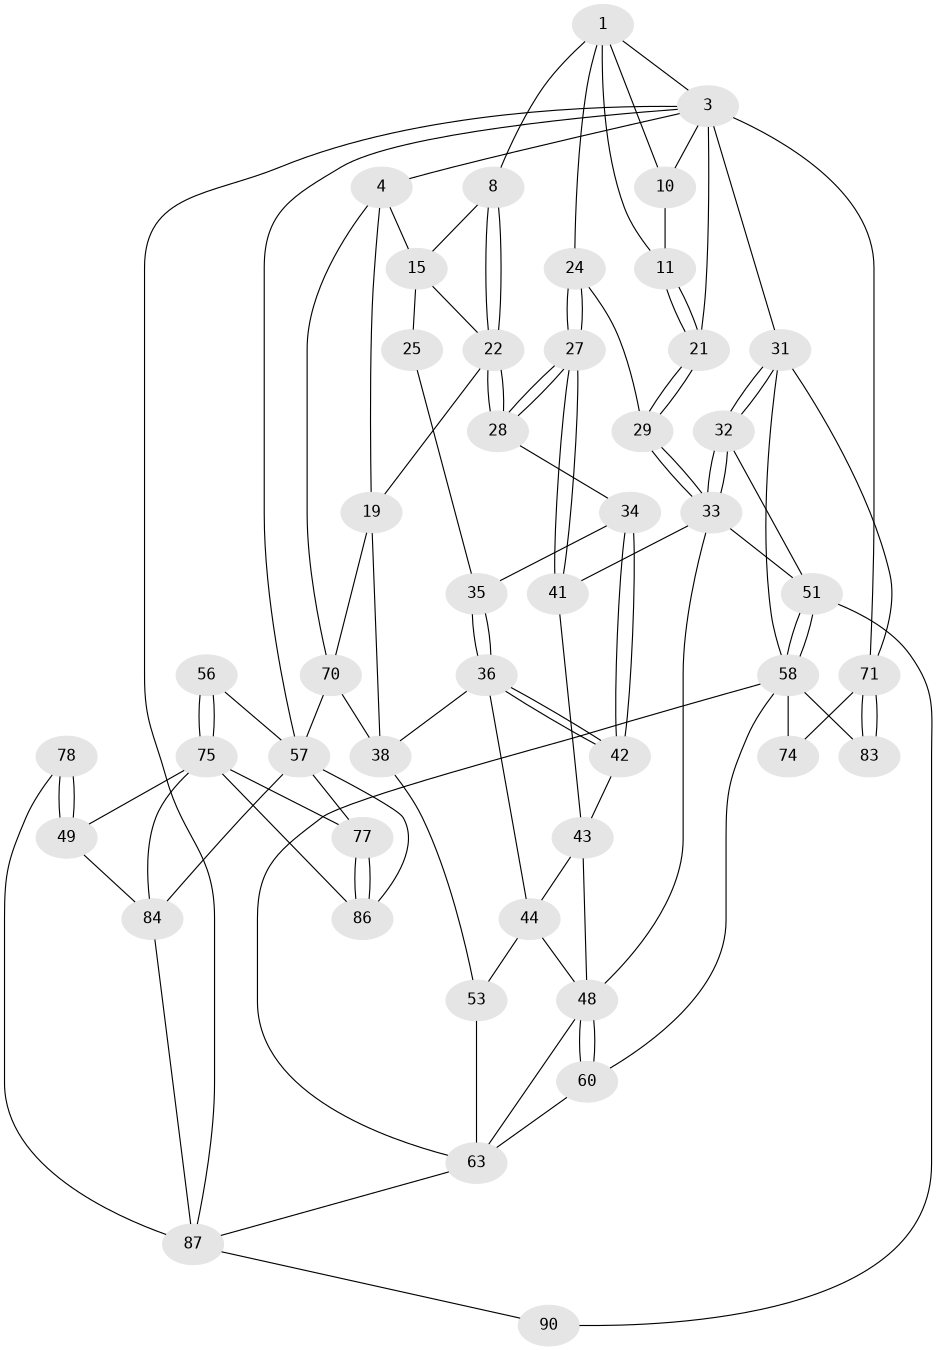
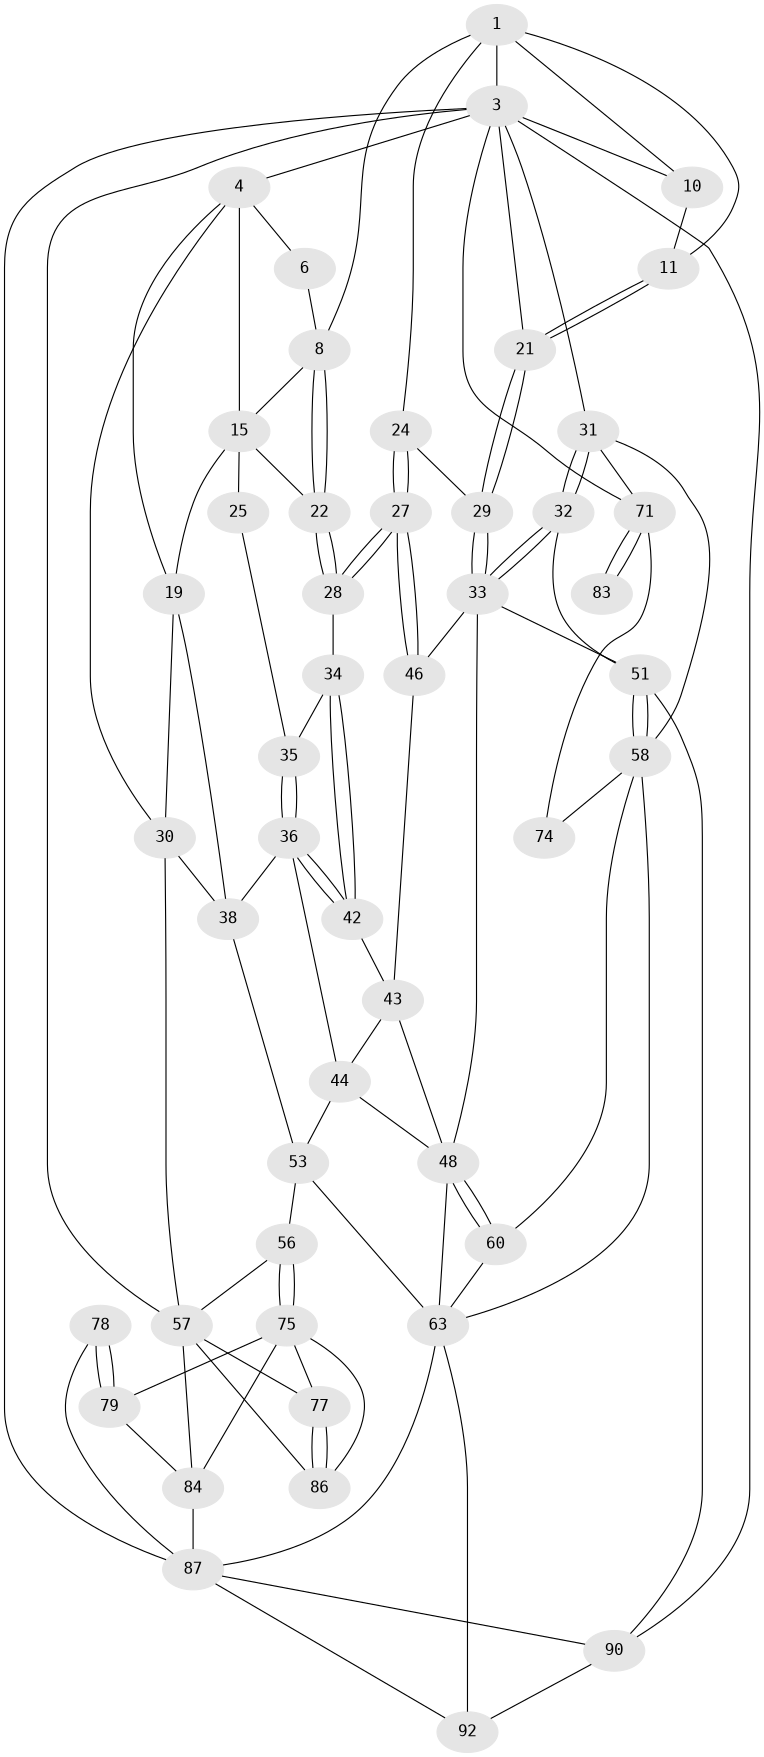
none -> (305, 269)
(428, 438) -> (192, 508)
(558, 594) -> (414, 675)
(331, 675) -> (165, 838)
(824, 711) -> none
(67, 838) -> (110, 1407)
none -> (750, 846)
none -> (292, 1204)
none -> (467, 1732)
